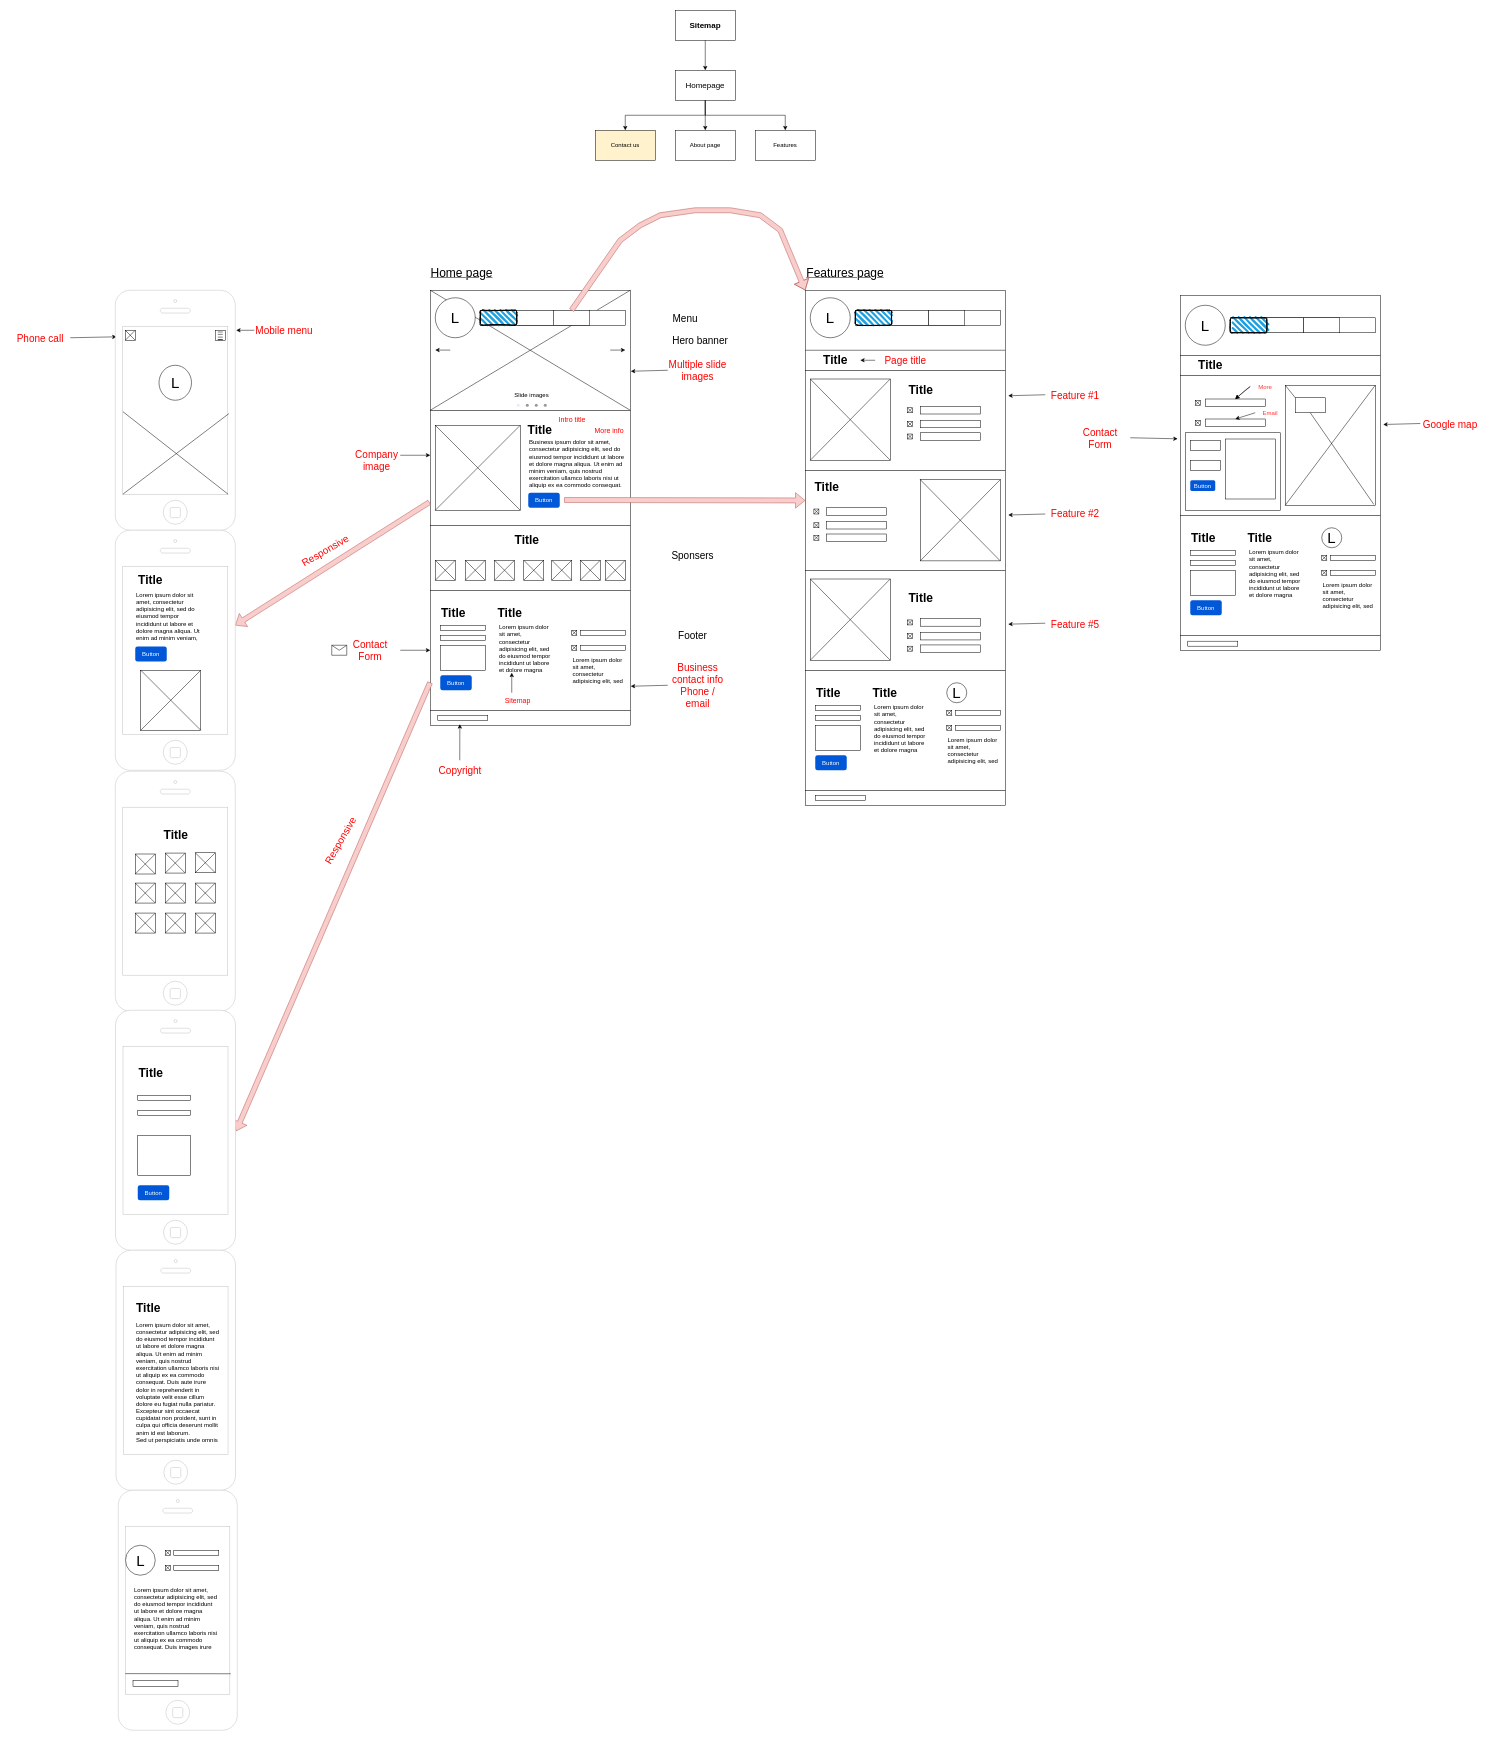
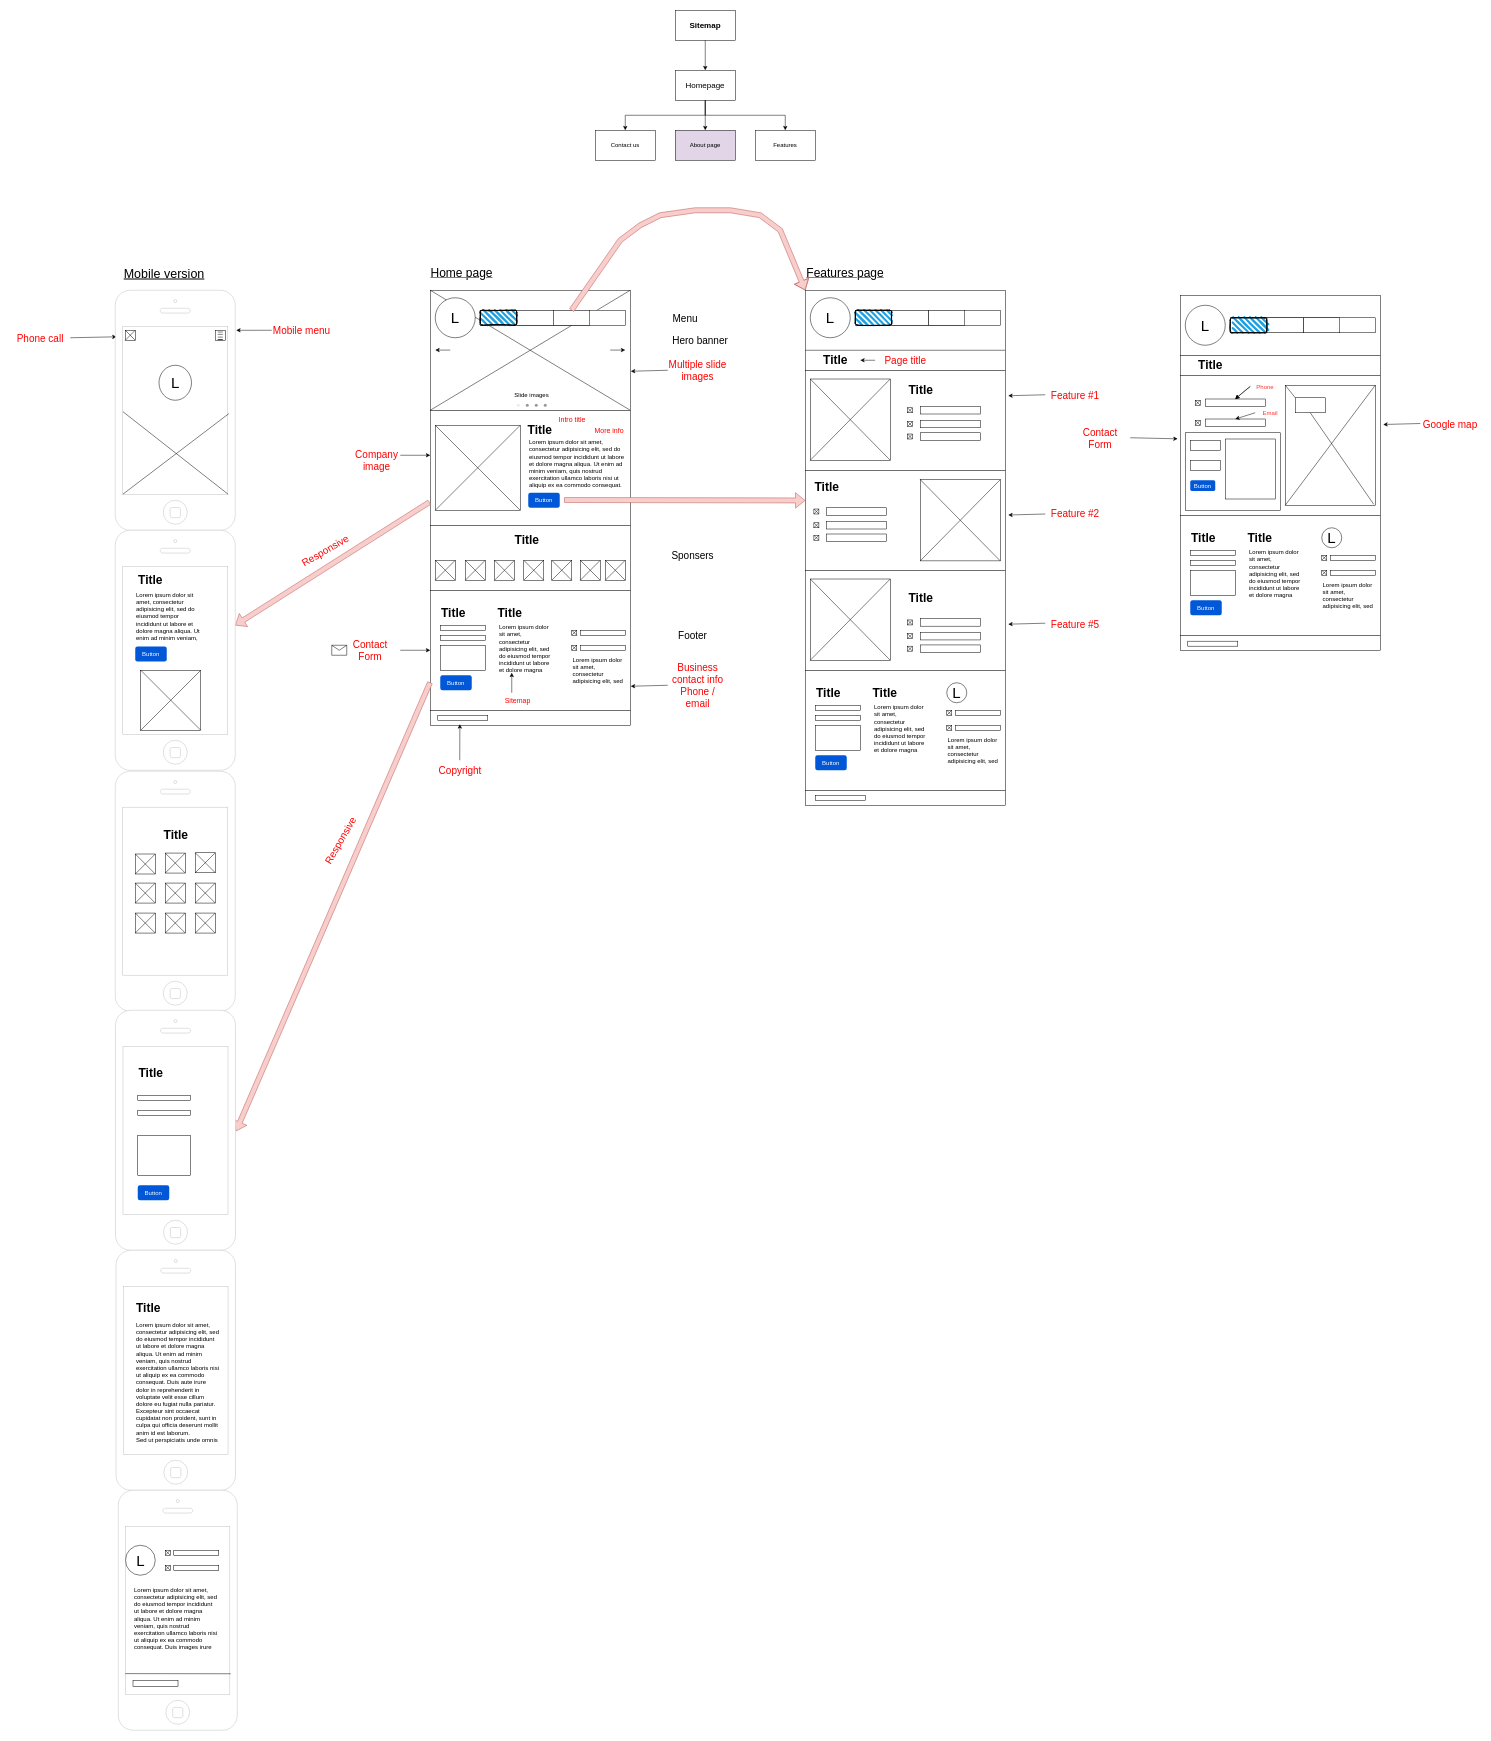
(625, 145) -> (625, 145)
(705, 145) -> (705, 145)
none -> (164, 273)
(284, 330) -> (302, 330)
(1265, 387) -> (1265, 387)
(577, 468) -> (577, 464)
